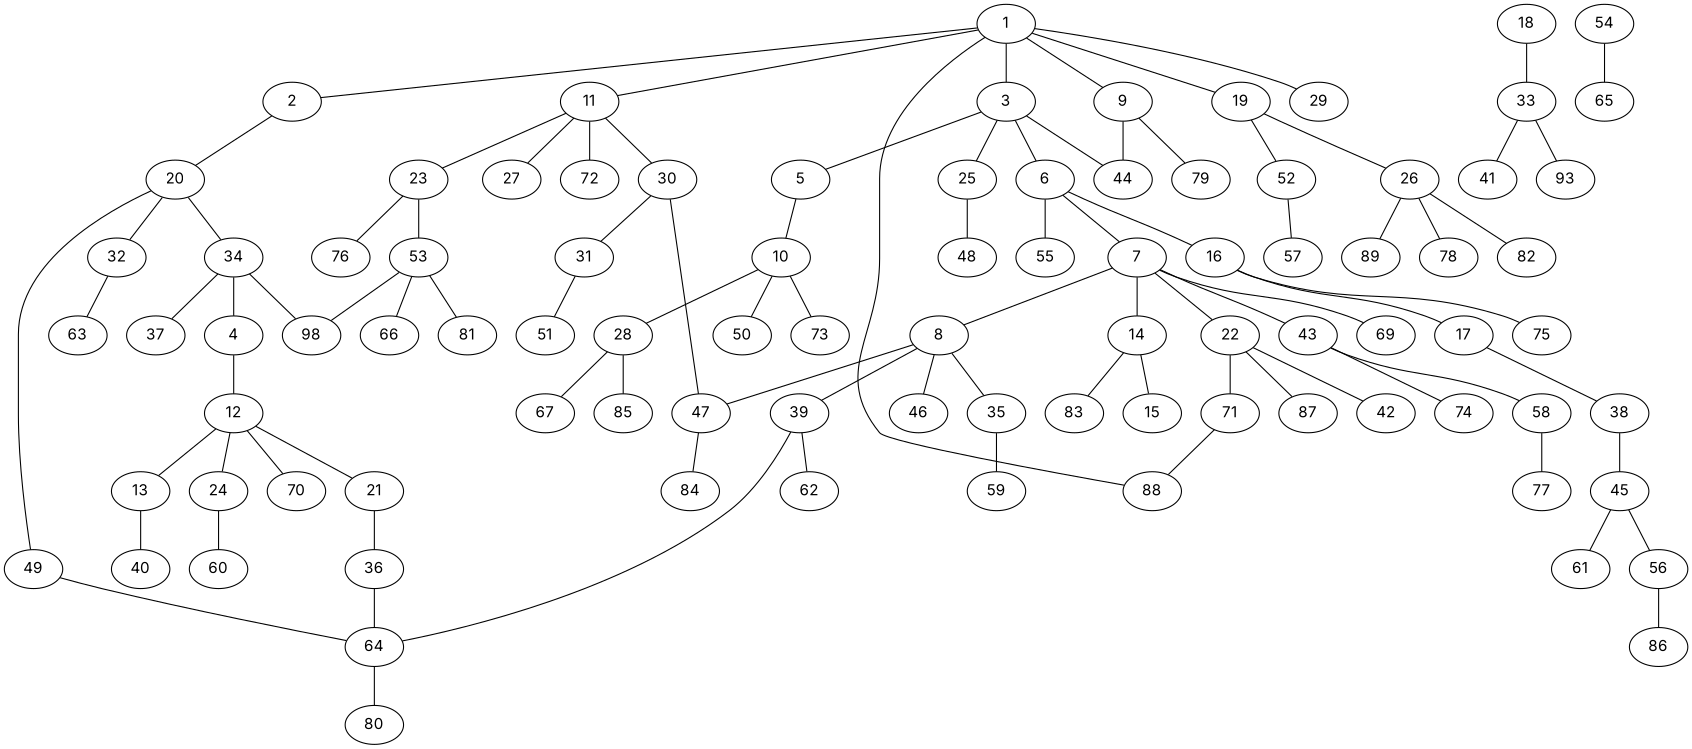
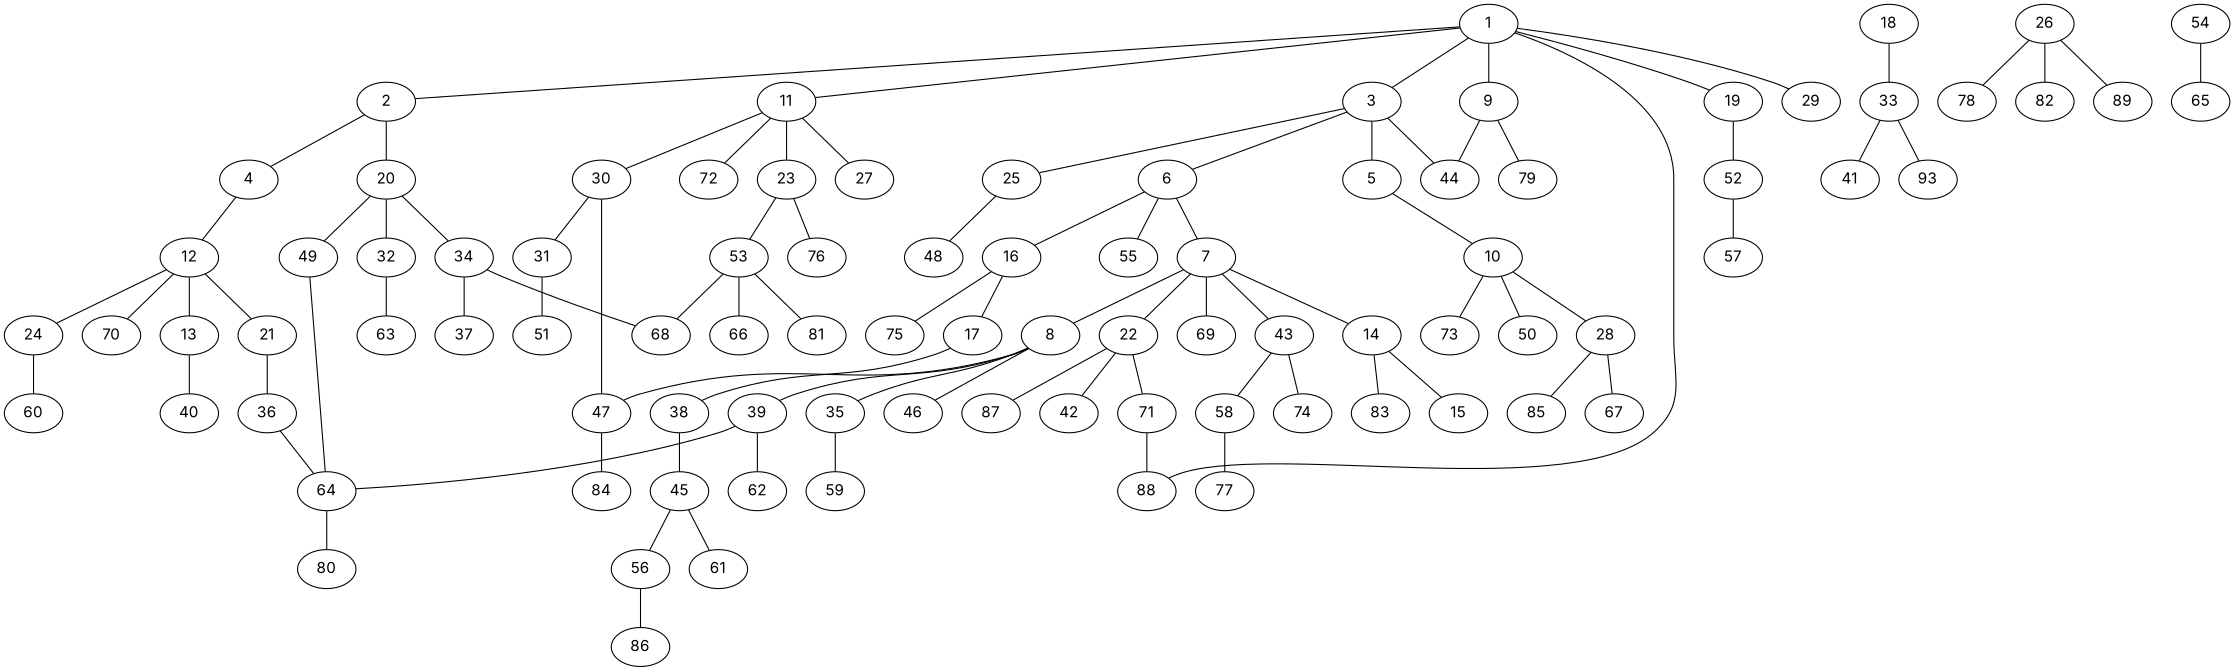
(1325, 141) -> none
(234, 297) -> (318, 141)
(312, 335) -> (661, 335)
